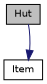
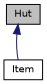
(30, 37) -> (17, 47)
